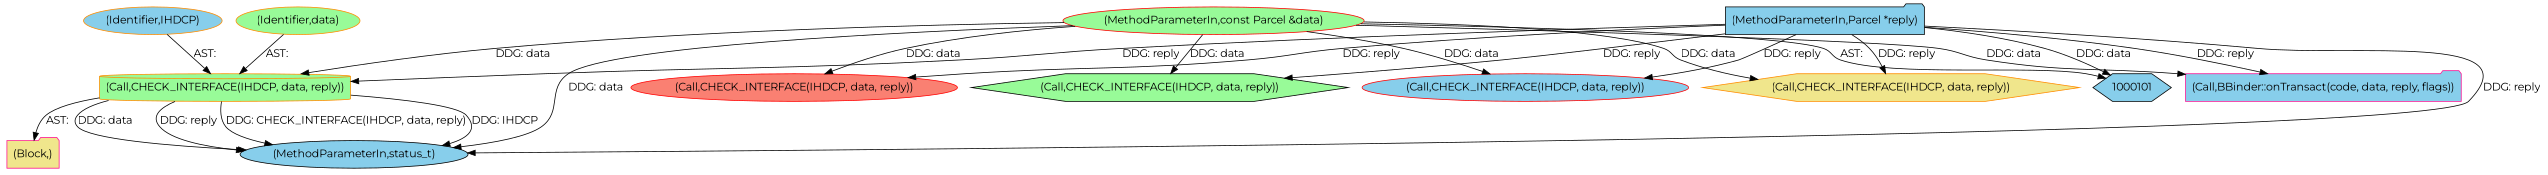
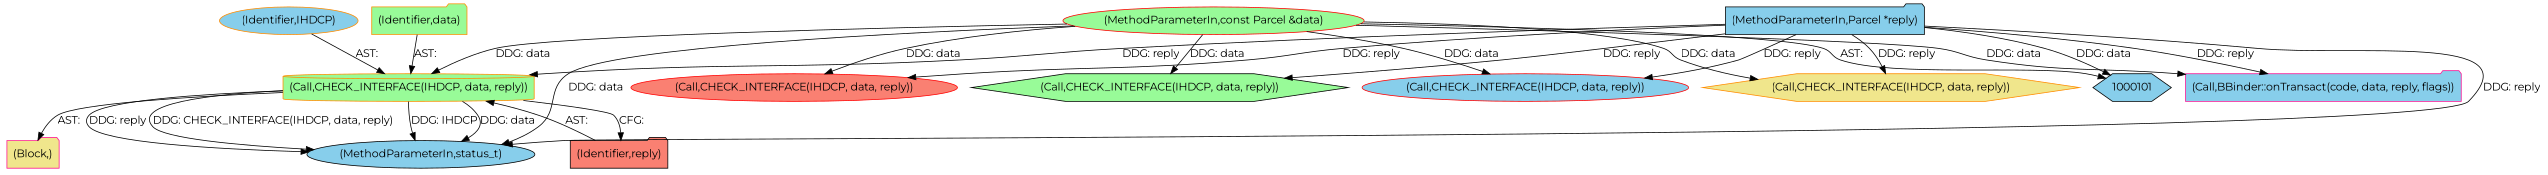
(298, 21) -> (419, 21)
none -> (619, 154)
